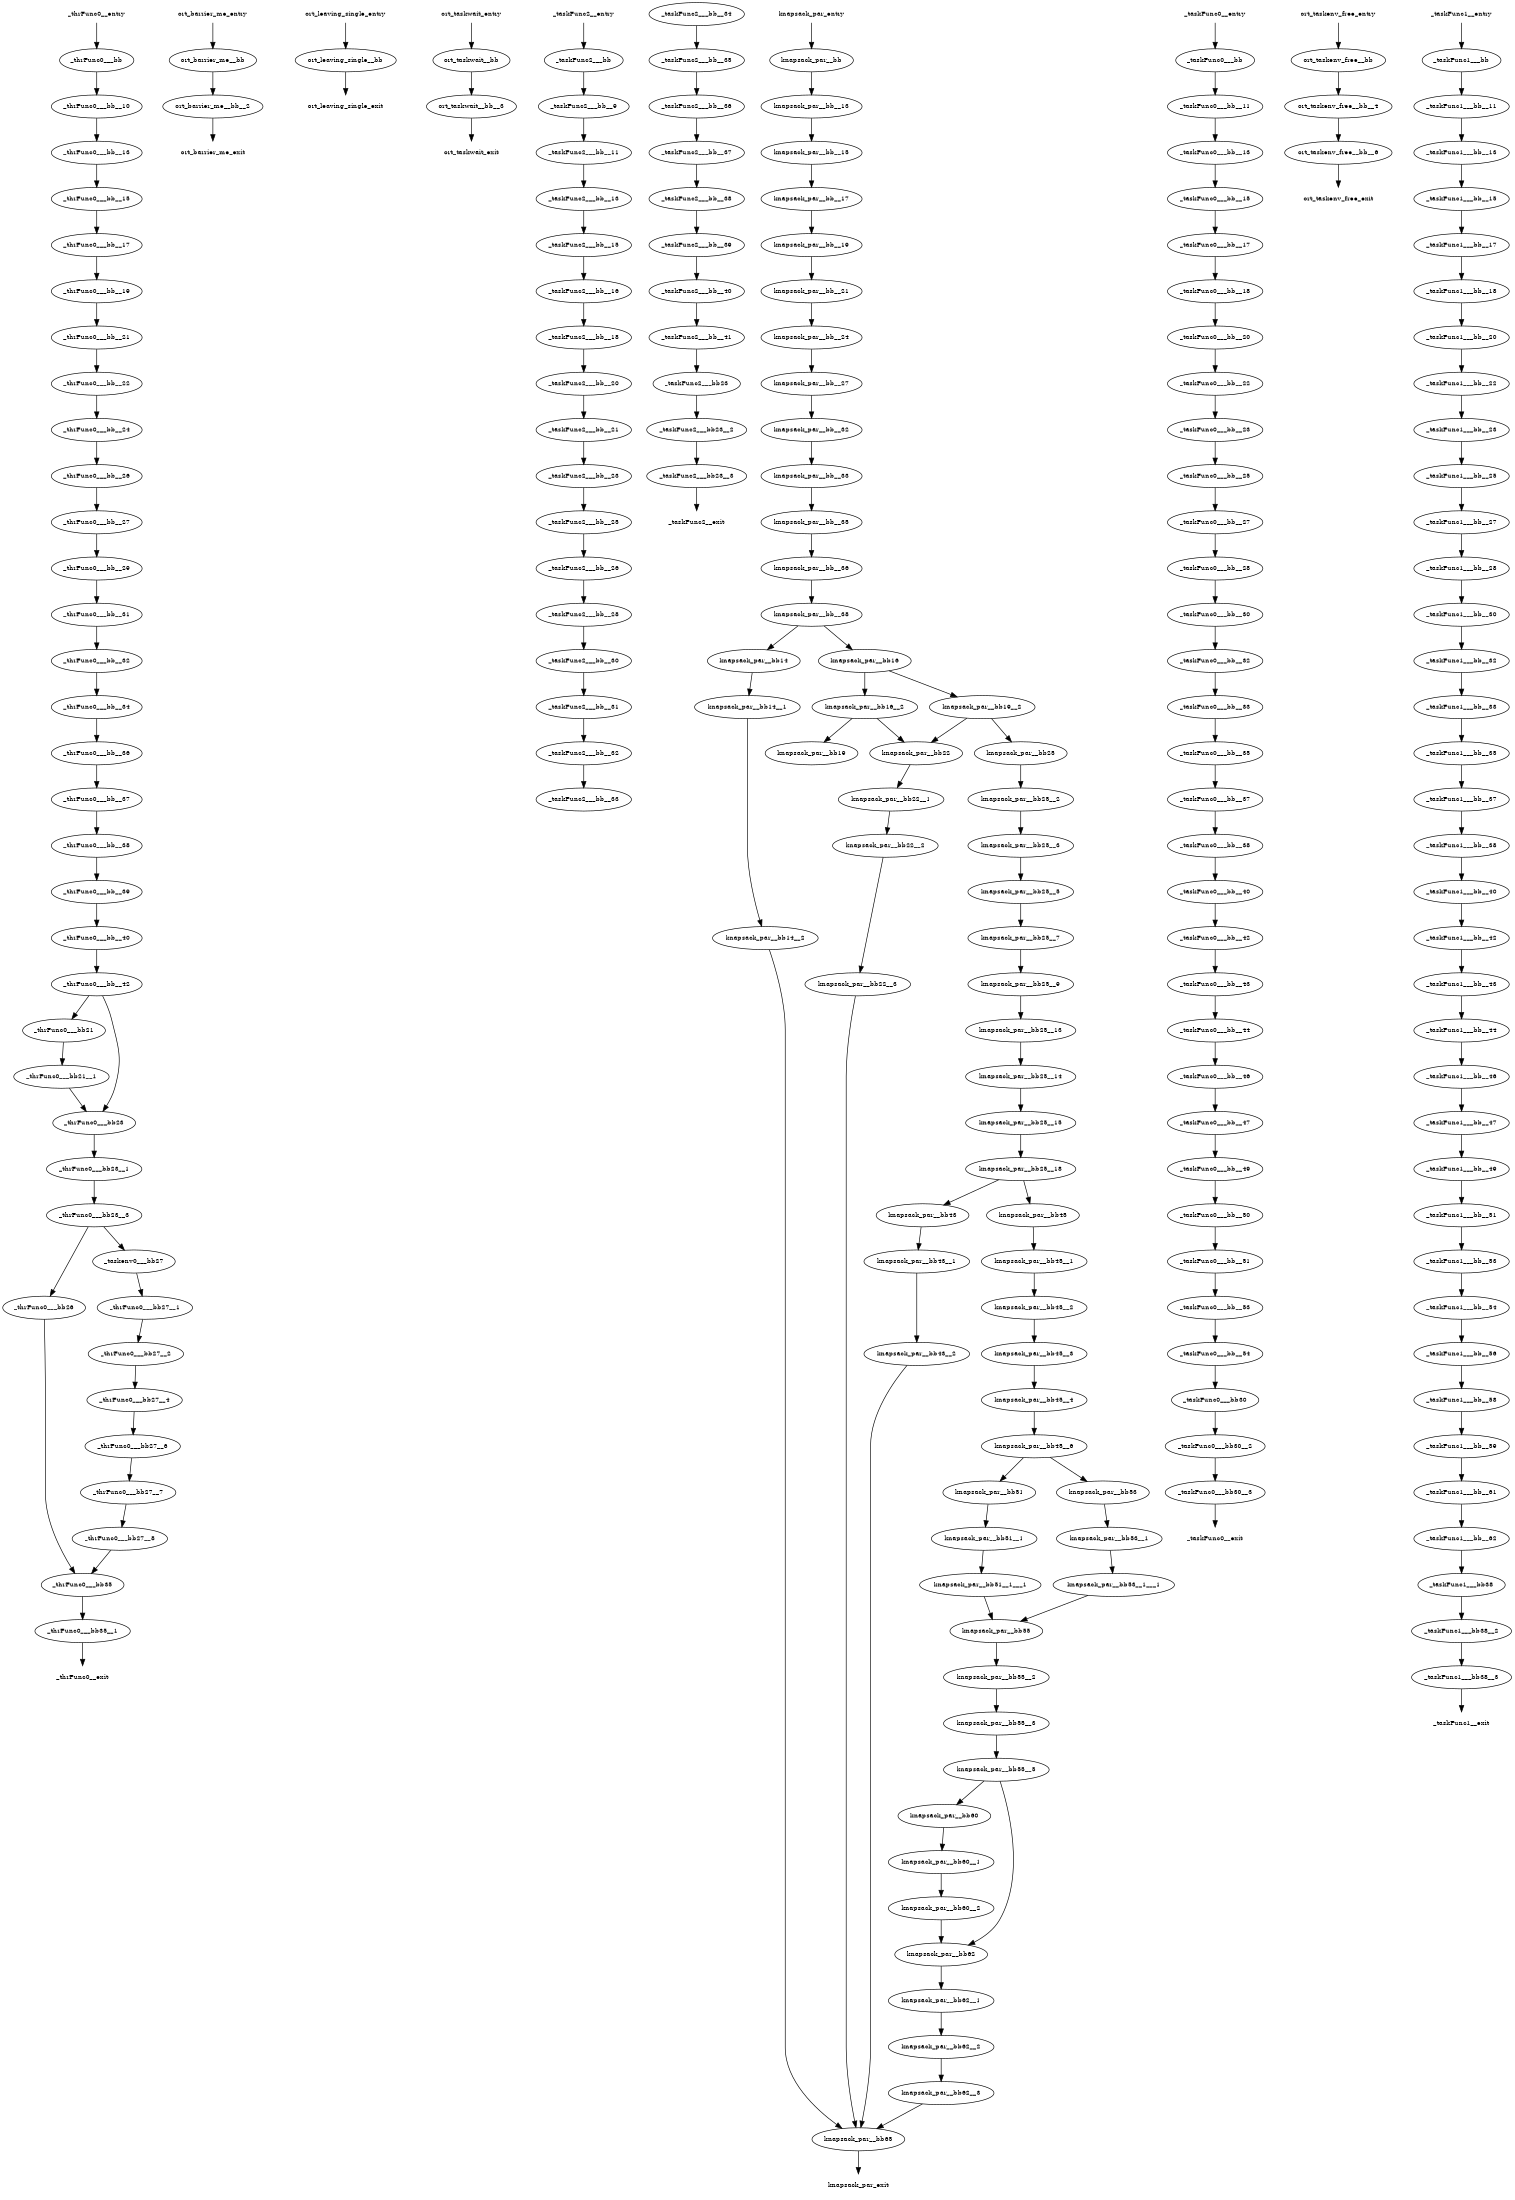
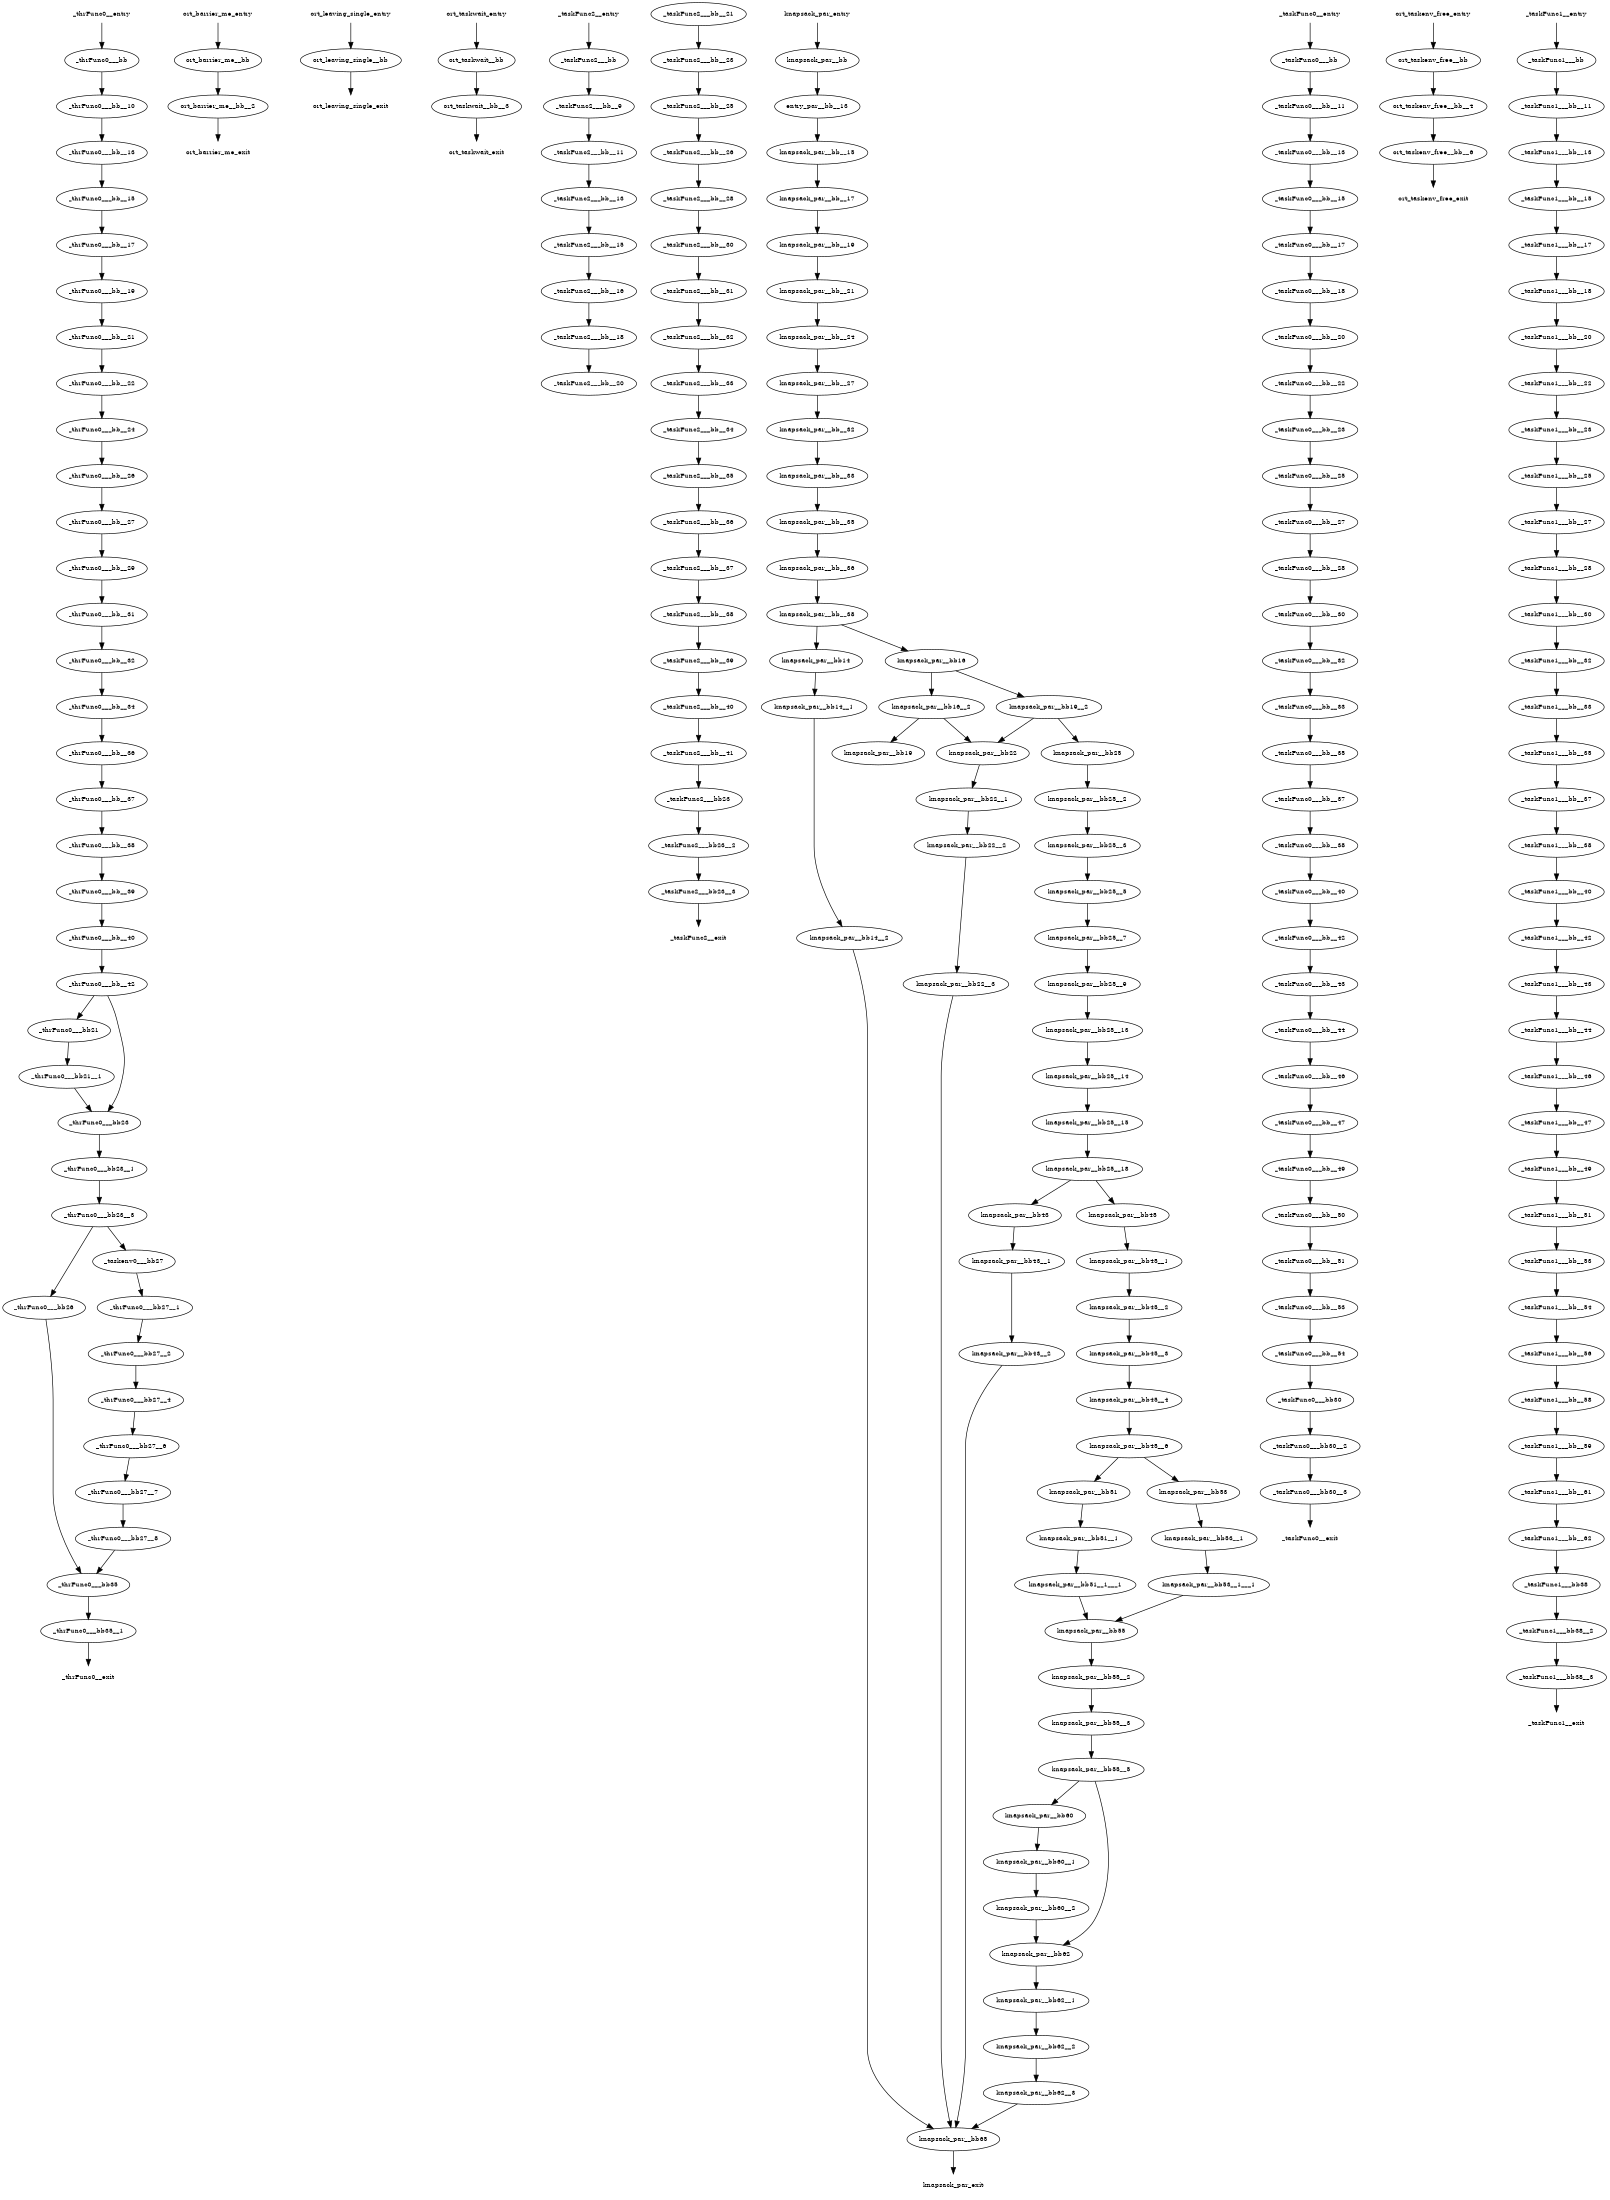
(812, 107) -> (817, 107)
(584, 404) -> none
none -> (699, 404)
